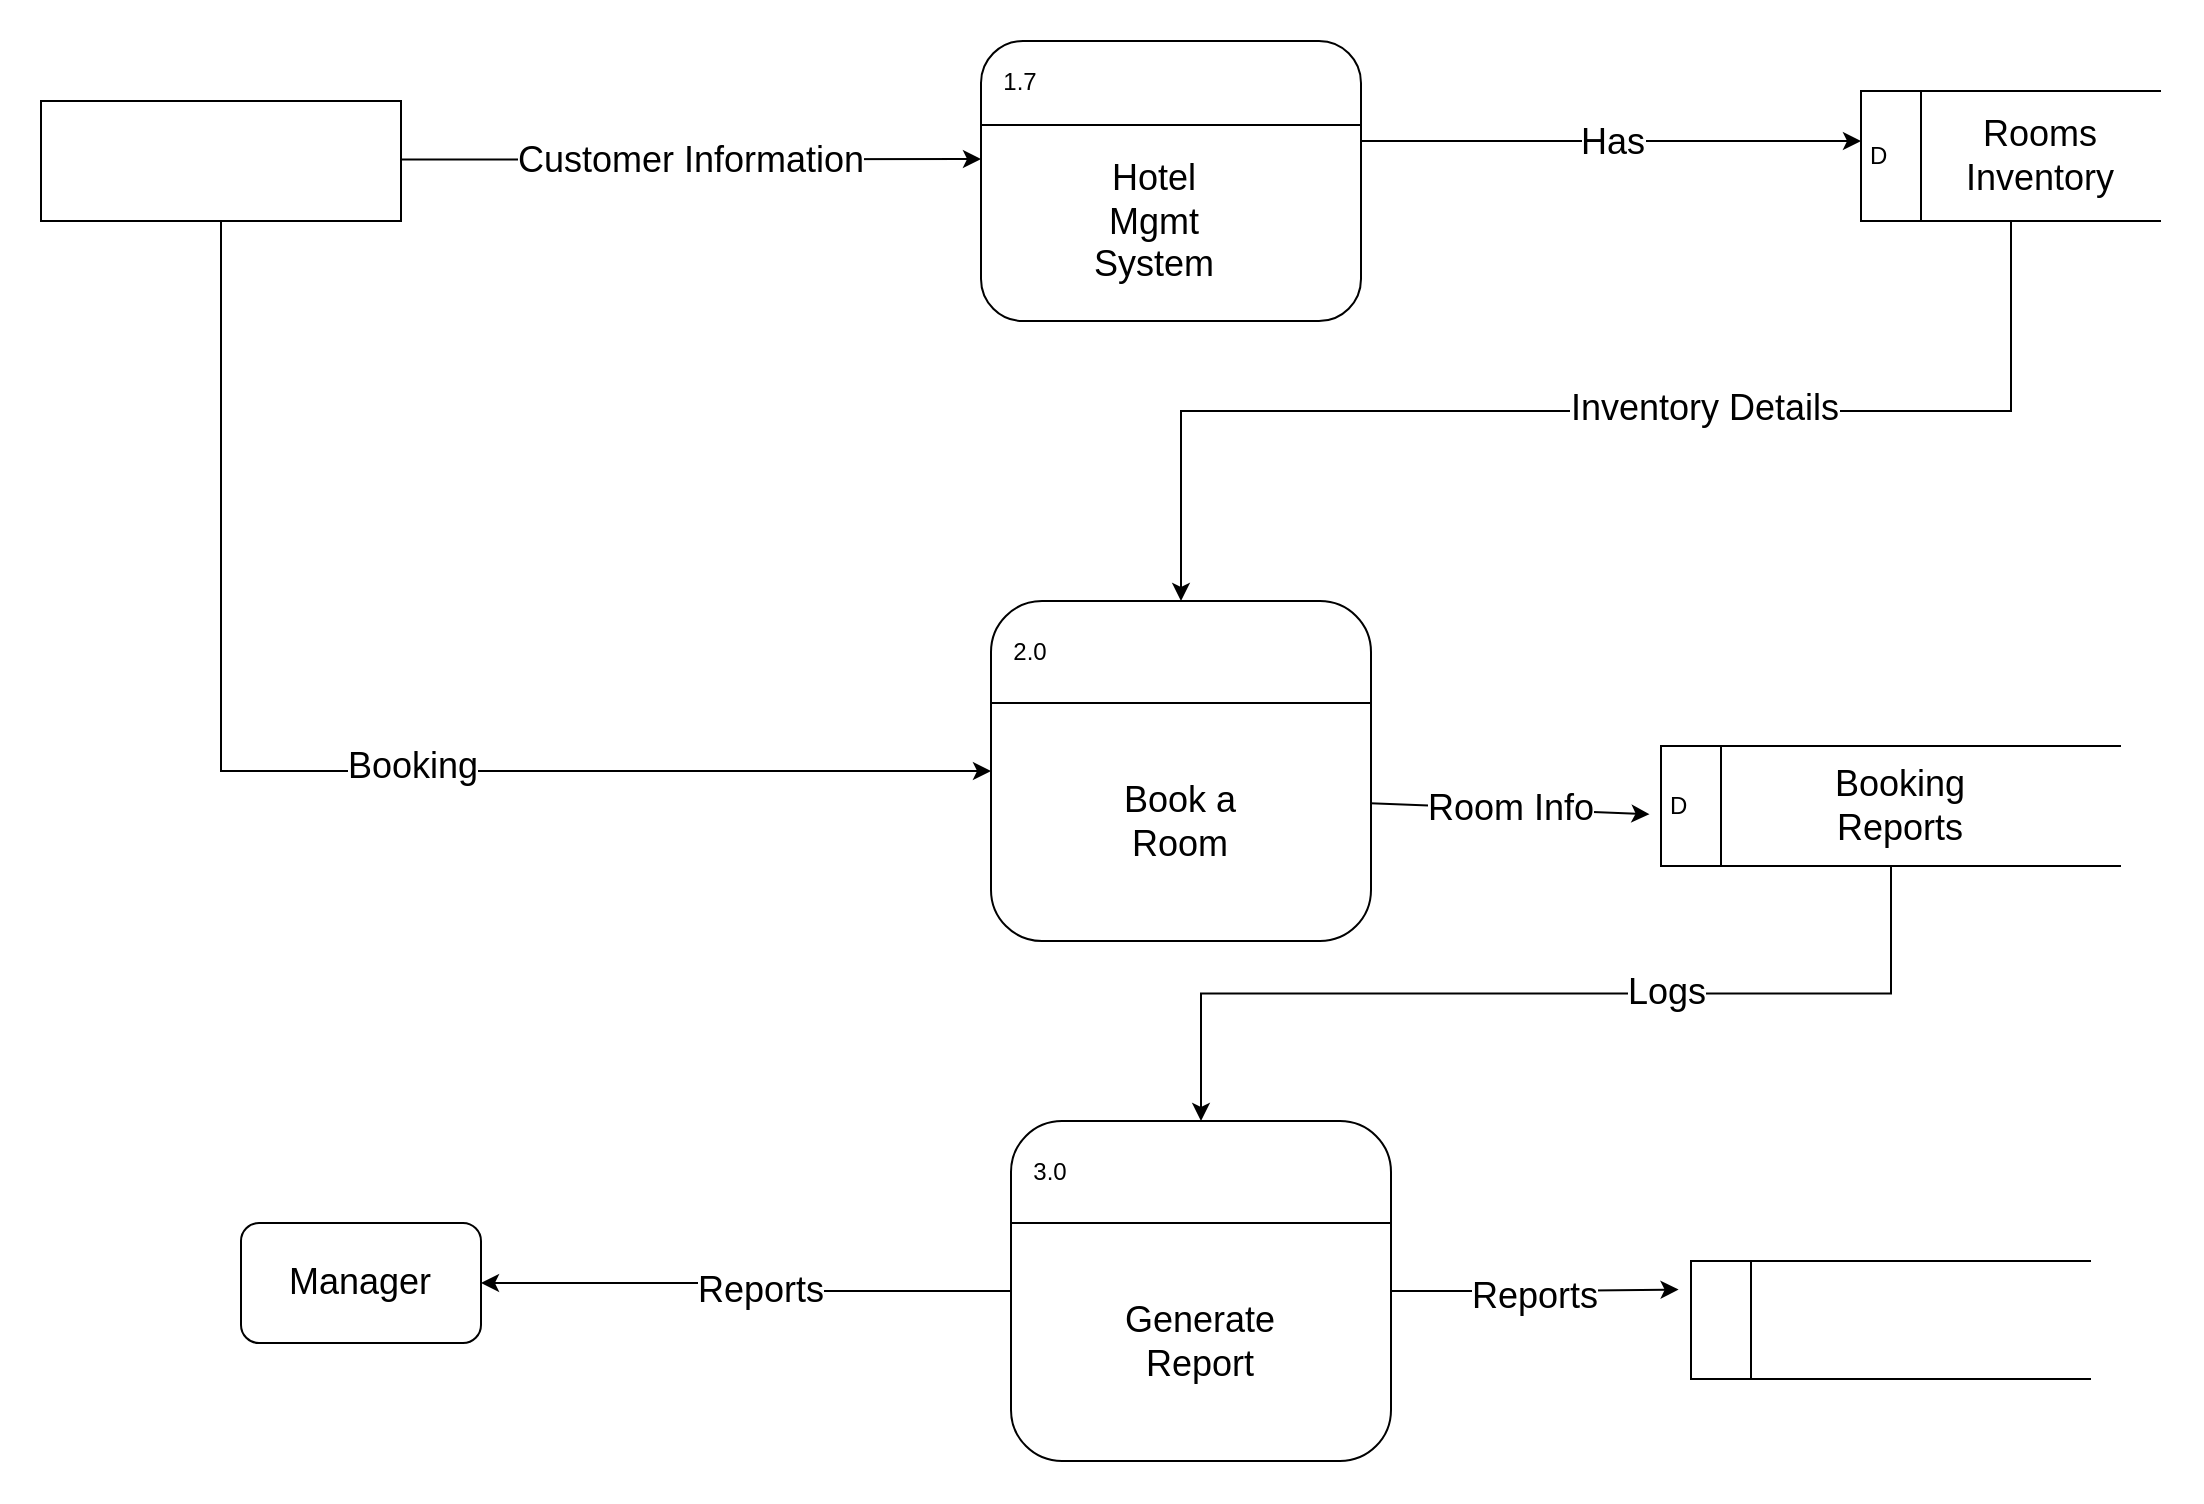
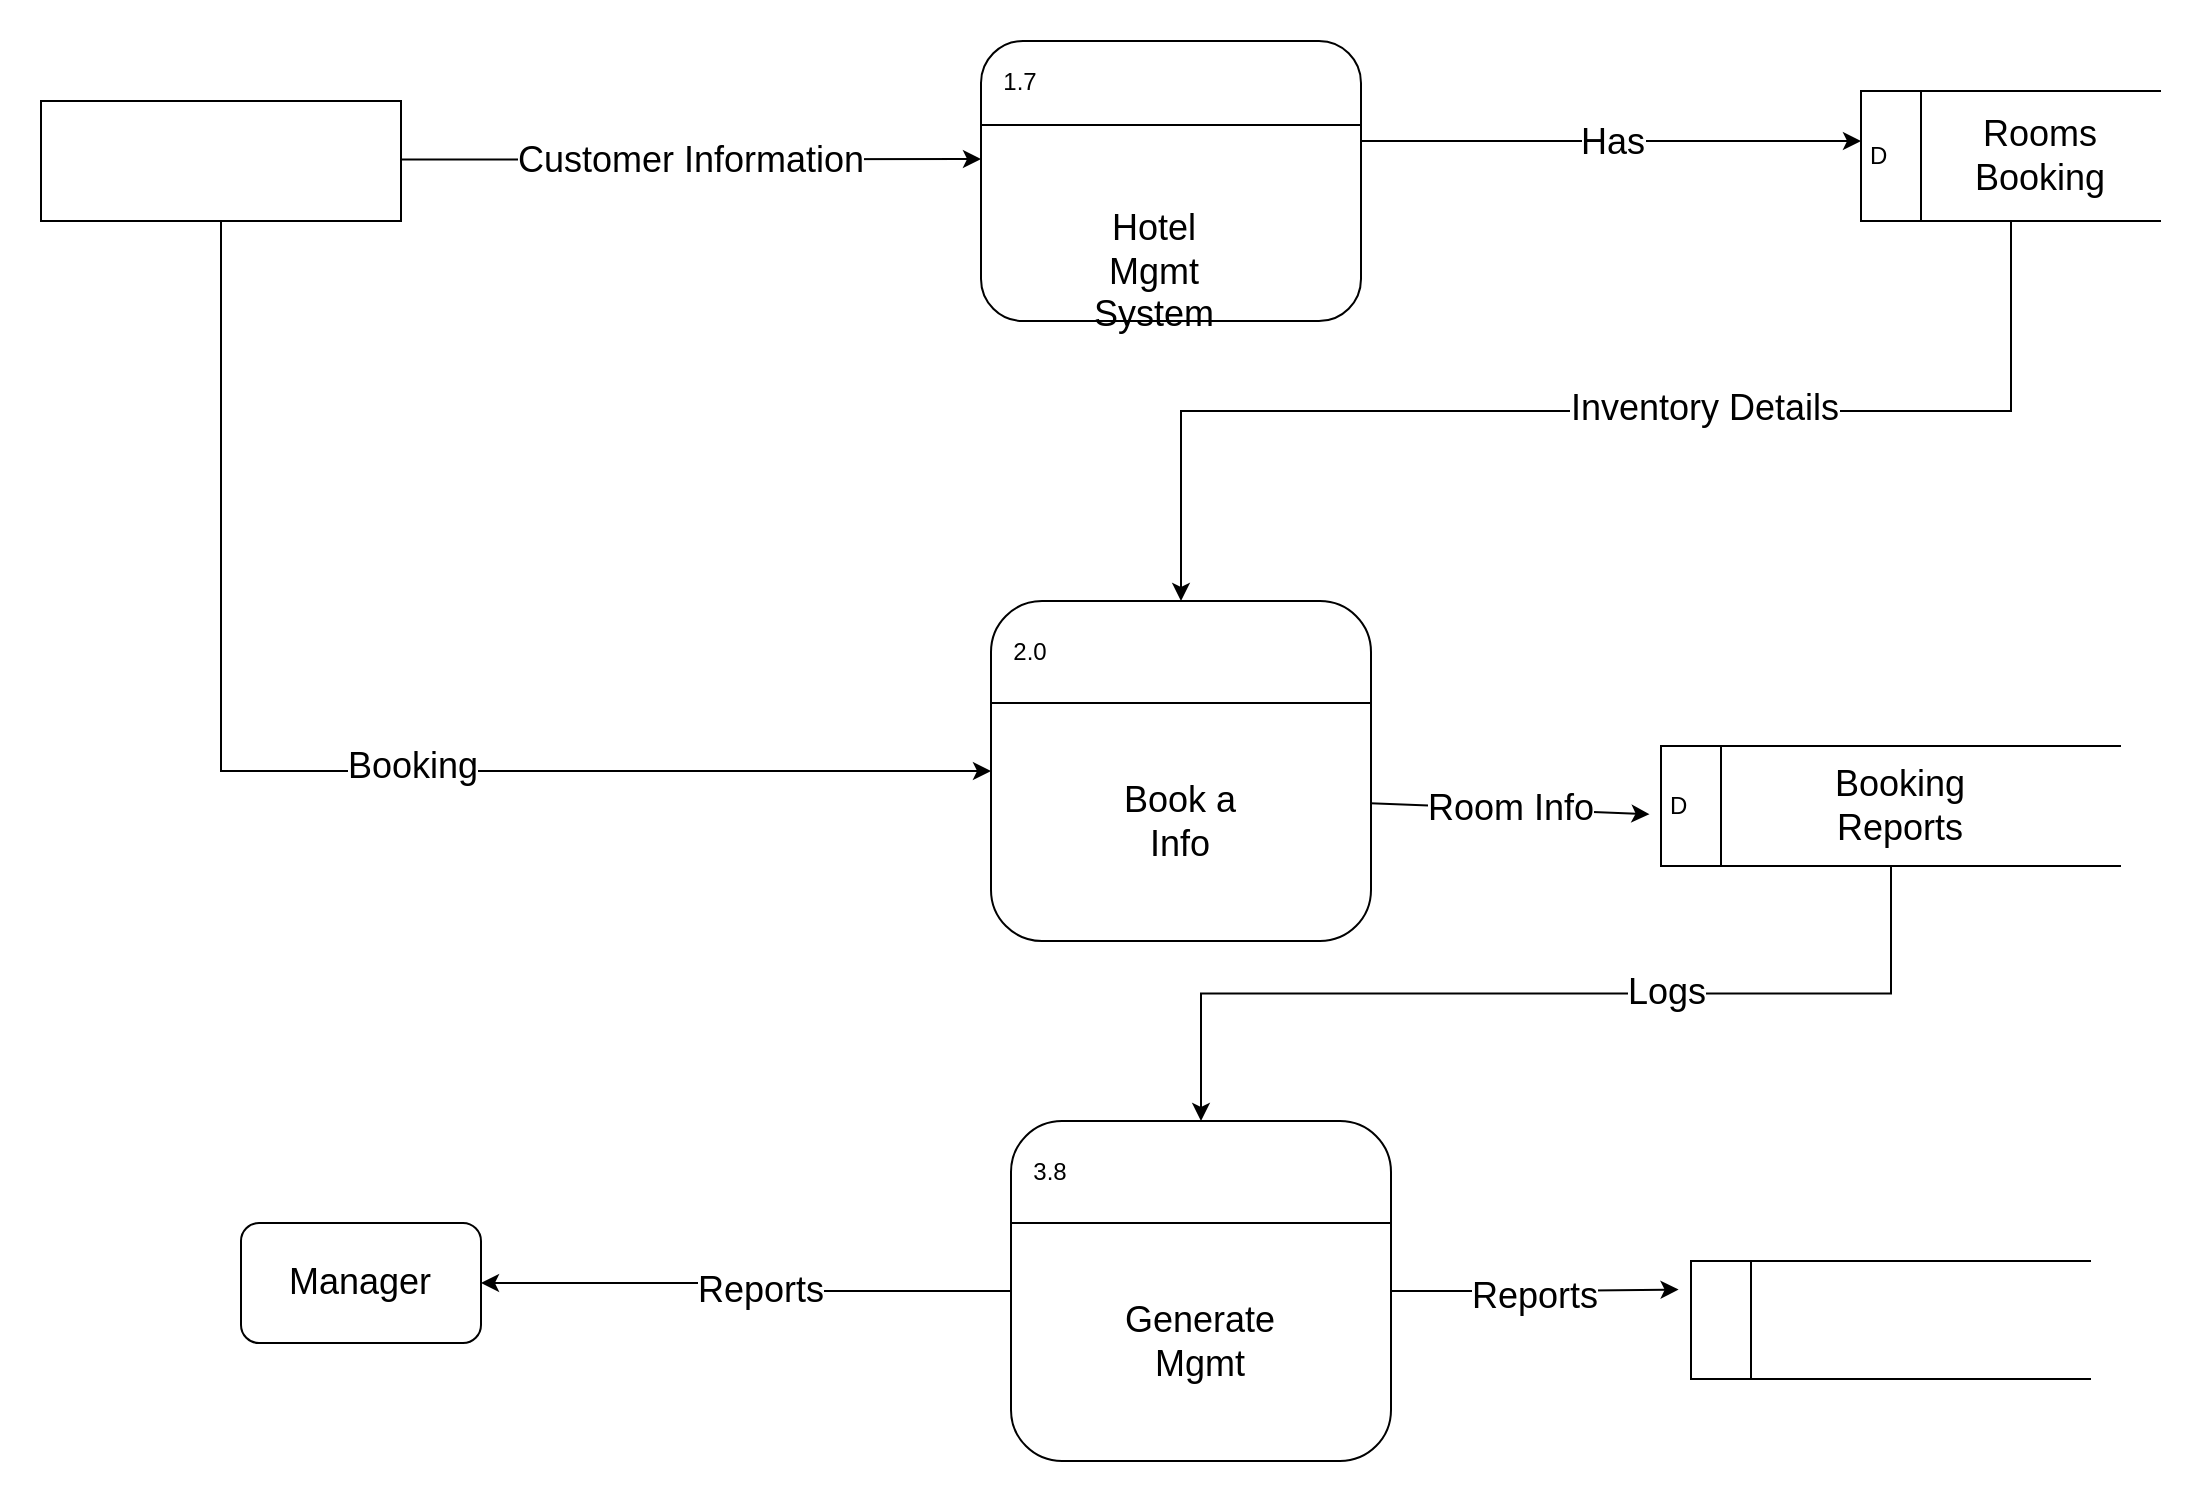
(2041, 157) -> (2041, 157)
(1155, 223) -> (1155, 273)
(1181, 823) -> (1181, 823)
(1051, 1173) -> (1051, 1173)
(1201, 1343) -> (1201, 1343)
